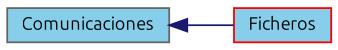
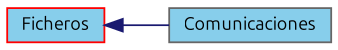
(211, 25) -> (146, 25)
